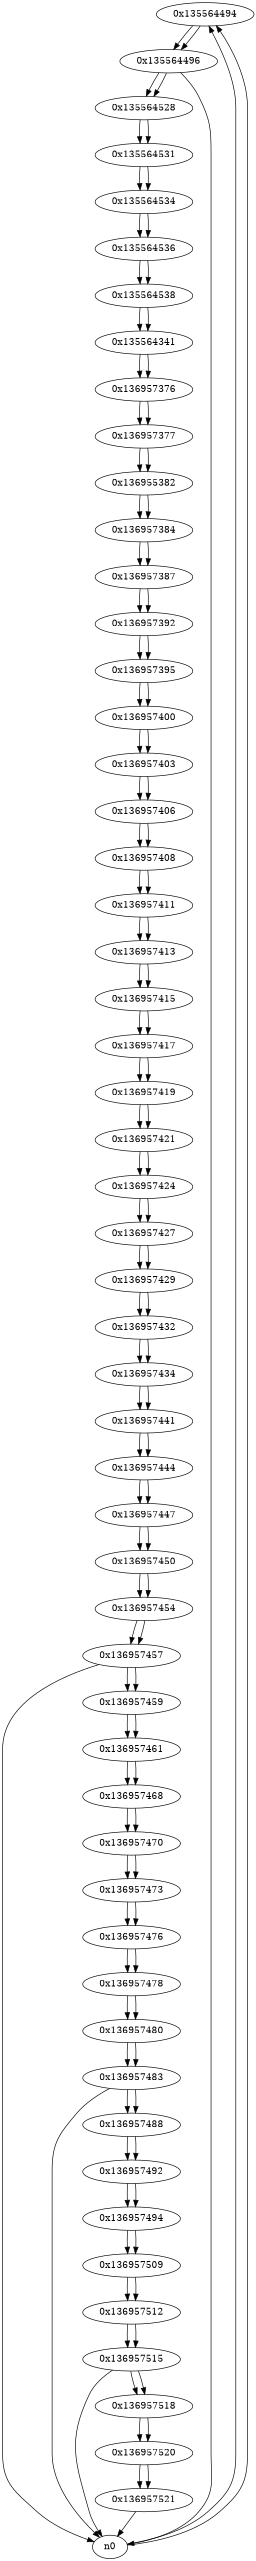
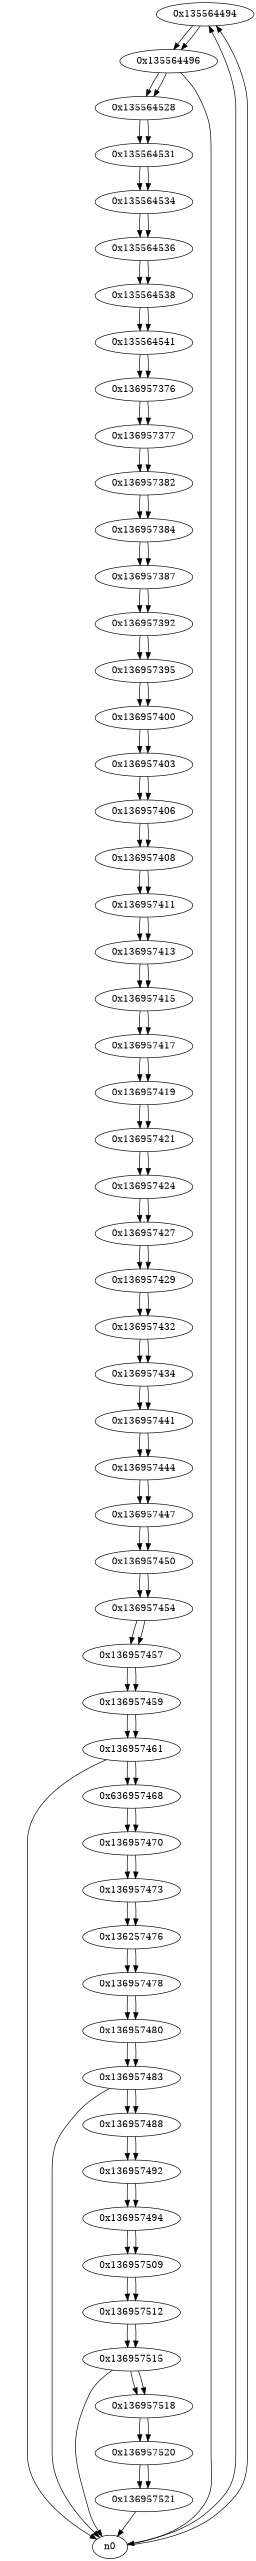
(144, 343) -> (144, 343)
(144, 483) -> (144, 483)
(132, 1797) -> (132, 1797)
(132, 1937) -> (132, 1937)
(3, 2097) -> (27, 2142)
